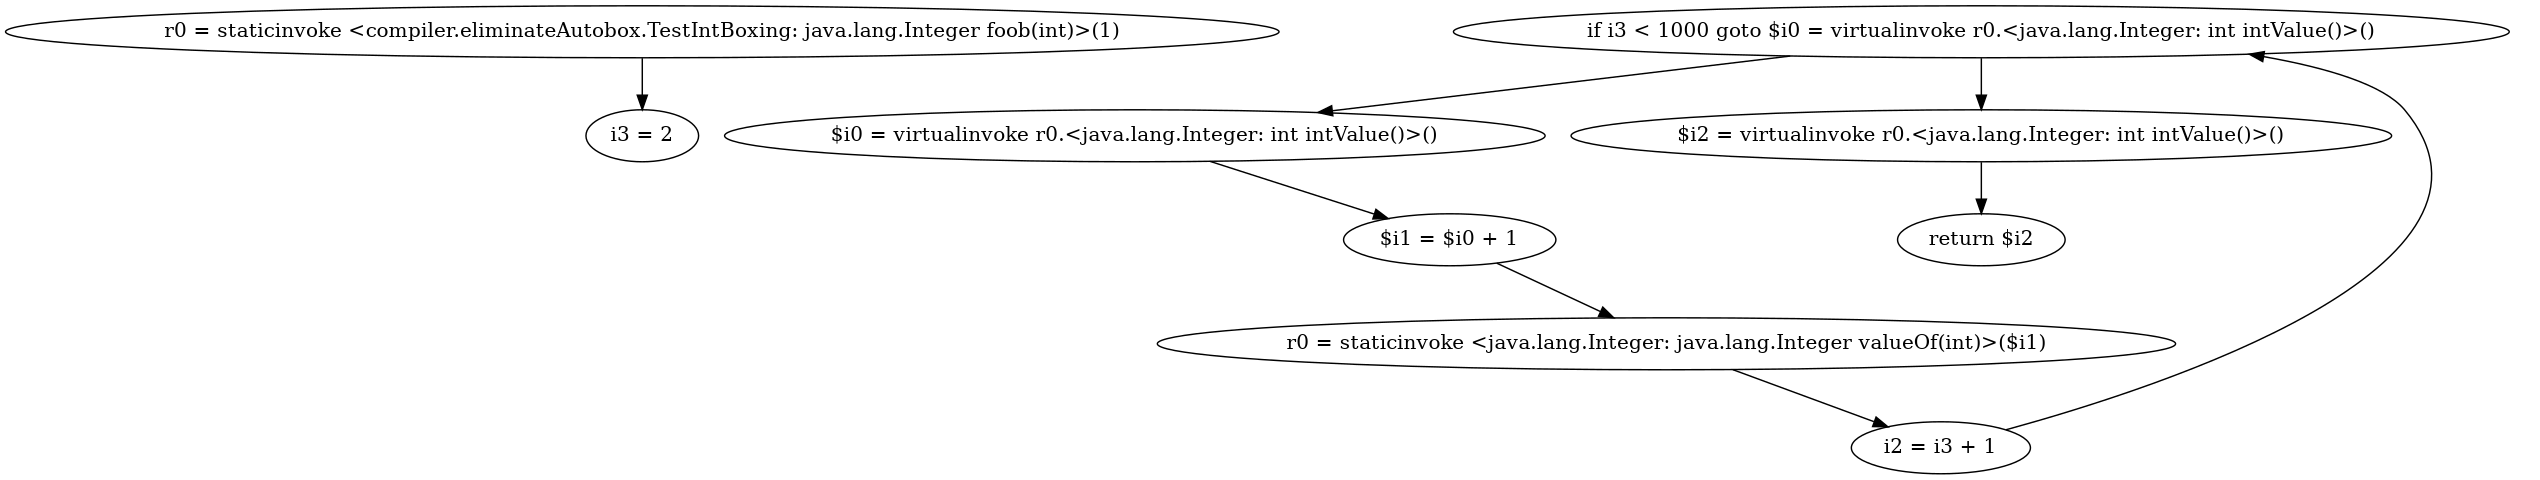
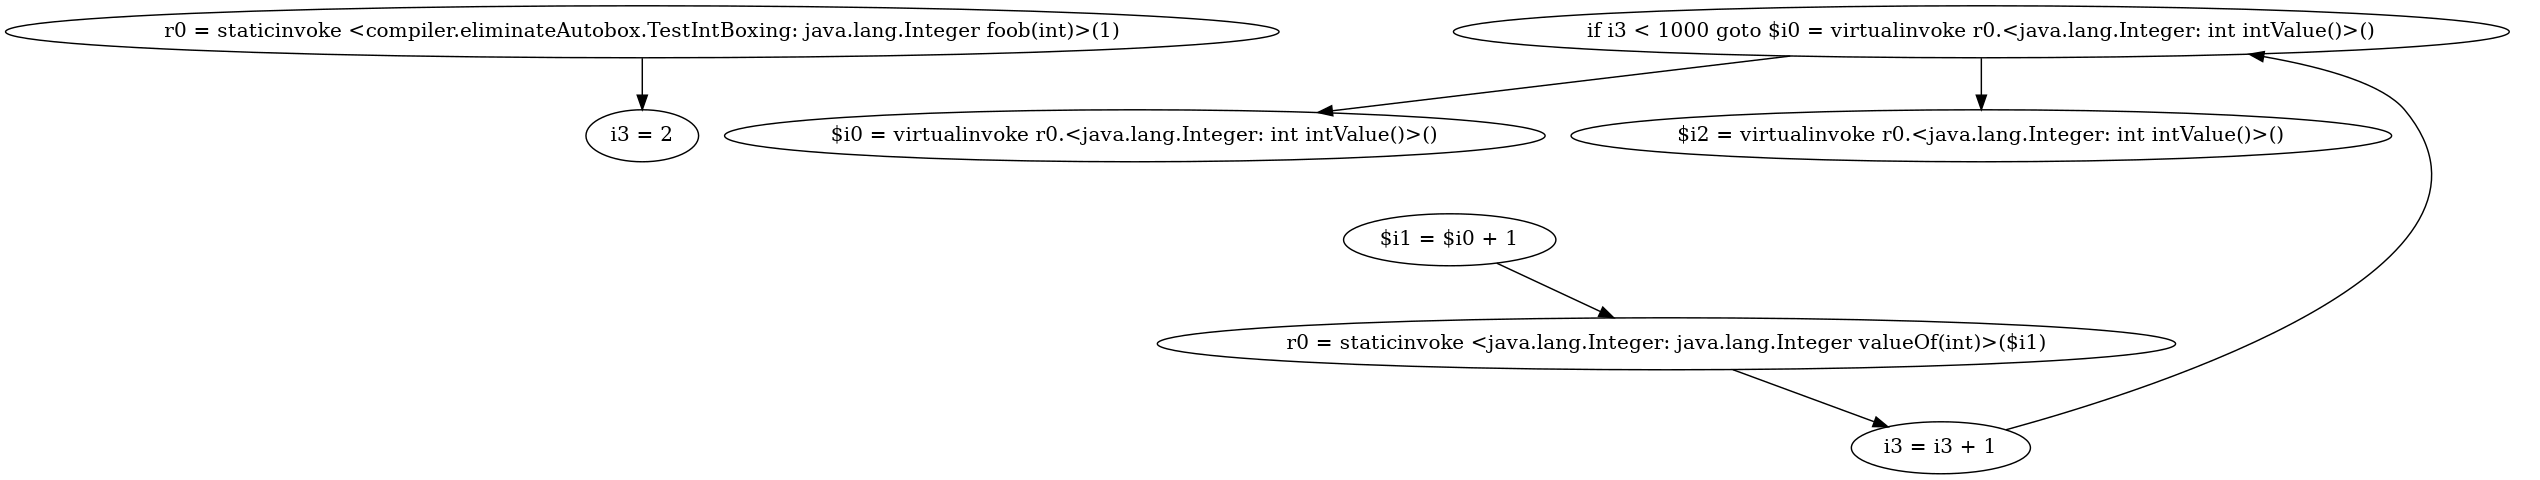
(1292, 188) -> none
(1981, 240) -> none
(1941, 448) -> (1941, 448)
